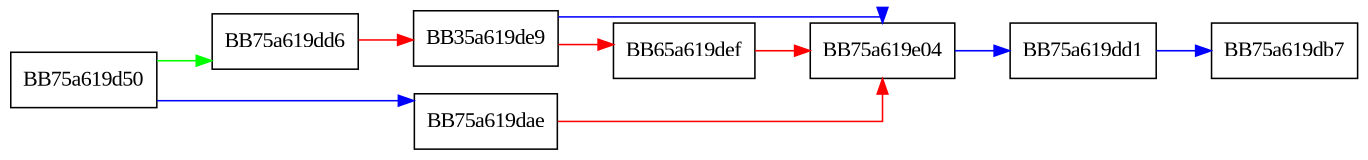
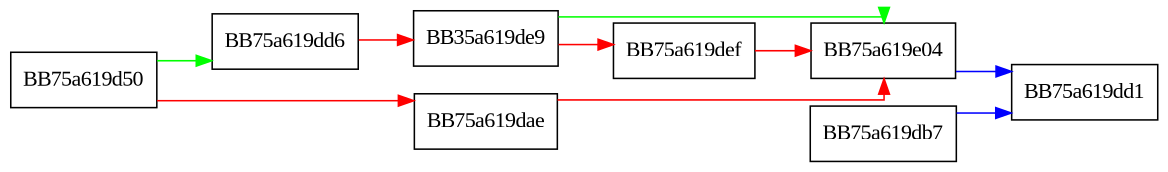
(721, 17) -> (722, 17)
(684, 51) -> (684, 51)
(1176, 51) -> (976, 113)
(278, 101) -> (278, 101)
